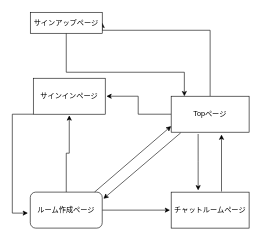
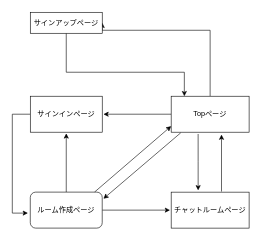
(69, 96) -> (66, 114)
